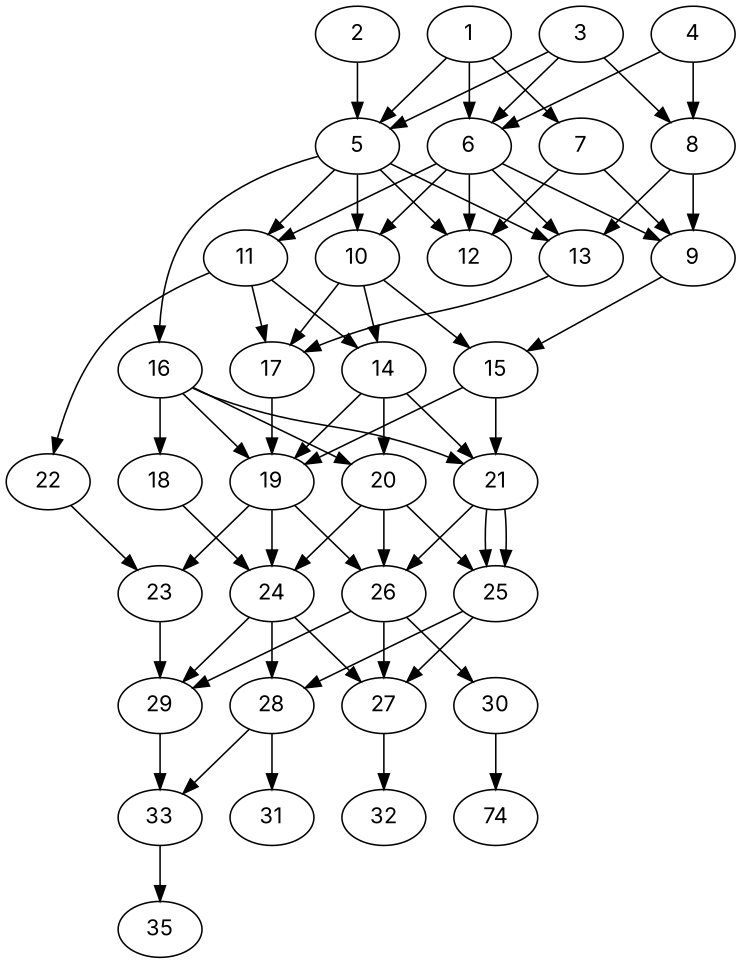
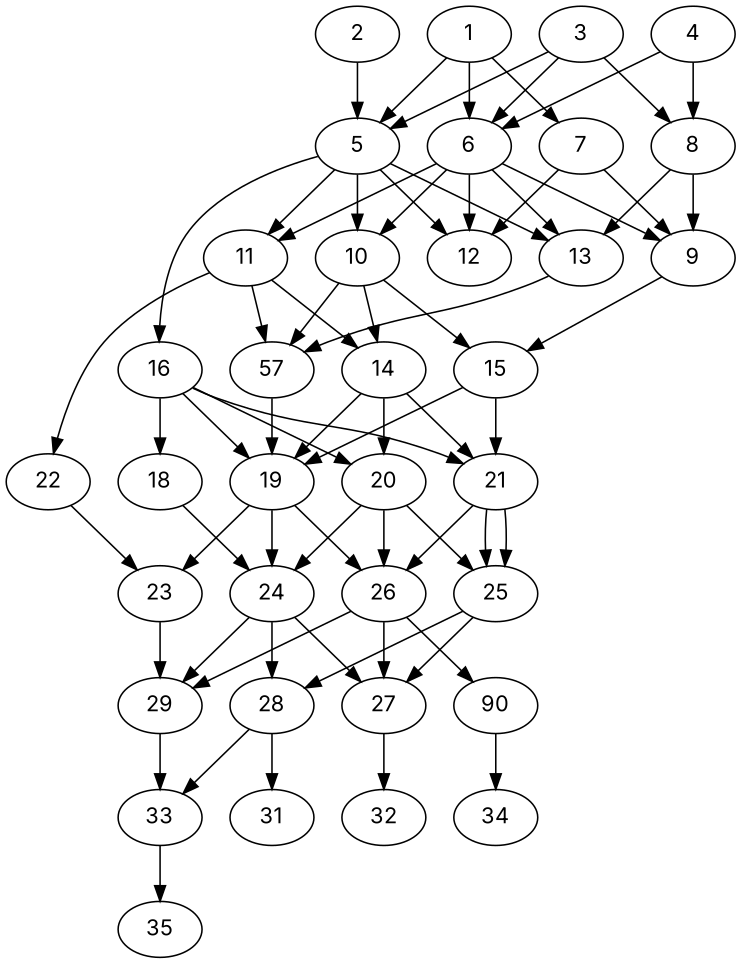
(272, 370) -> (272, 370)
(496, 706) -> (496, 706)
(496, 817) -> (496, 817)
